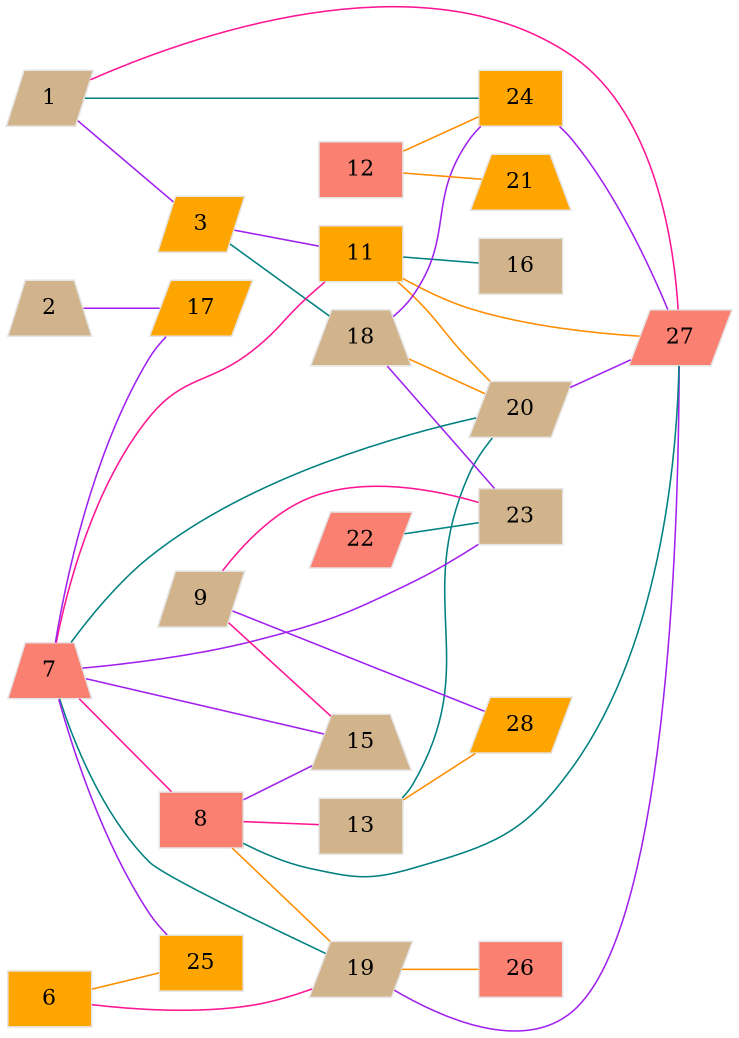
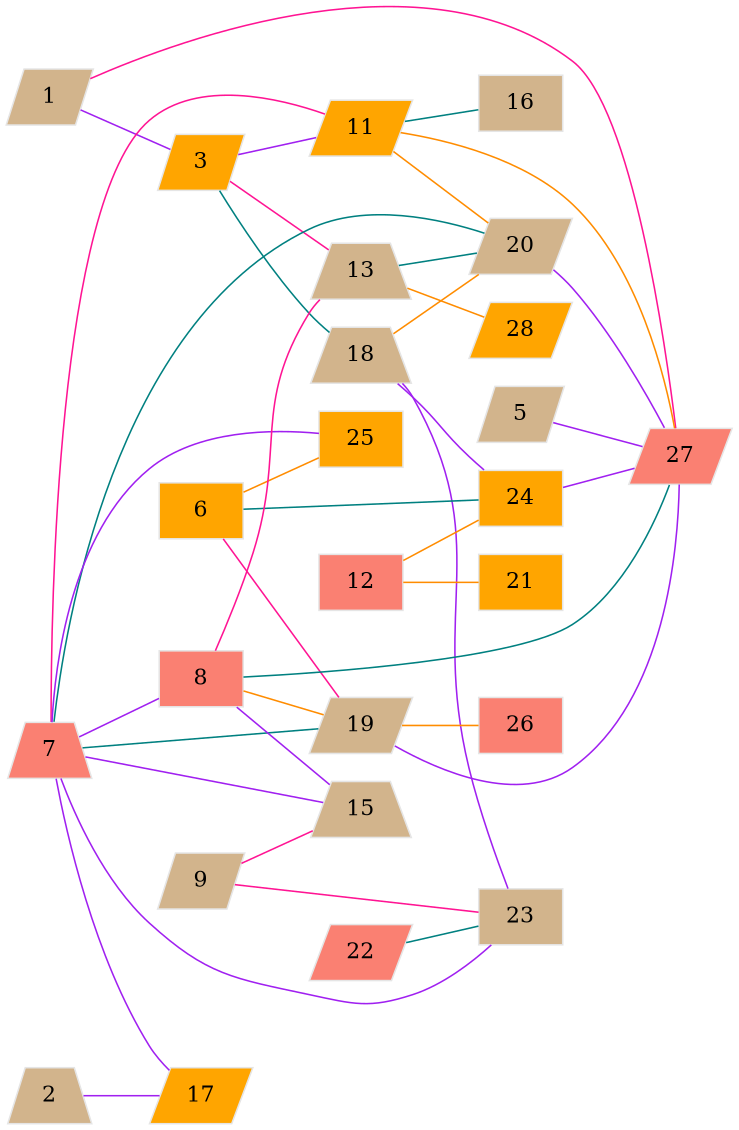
(282, 98) -> (361, 505)
(521, 182) -> (521, 582)
none -> (279, 216)
(361, 254) -> (361, 128)
none -> (521, 414)
(358, 661) -> none
(125, 745) -> (119, 718)
(361, 826) -> (361, 271)
